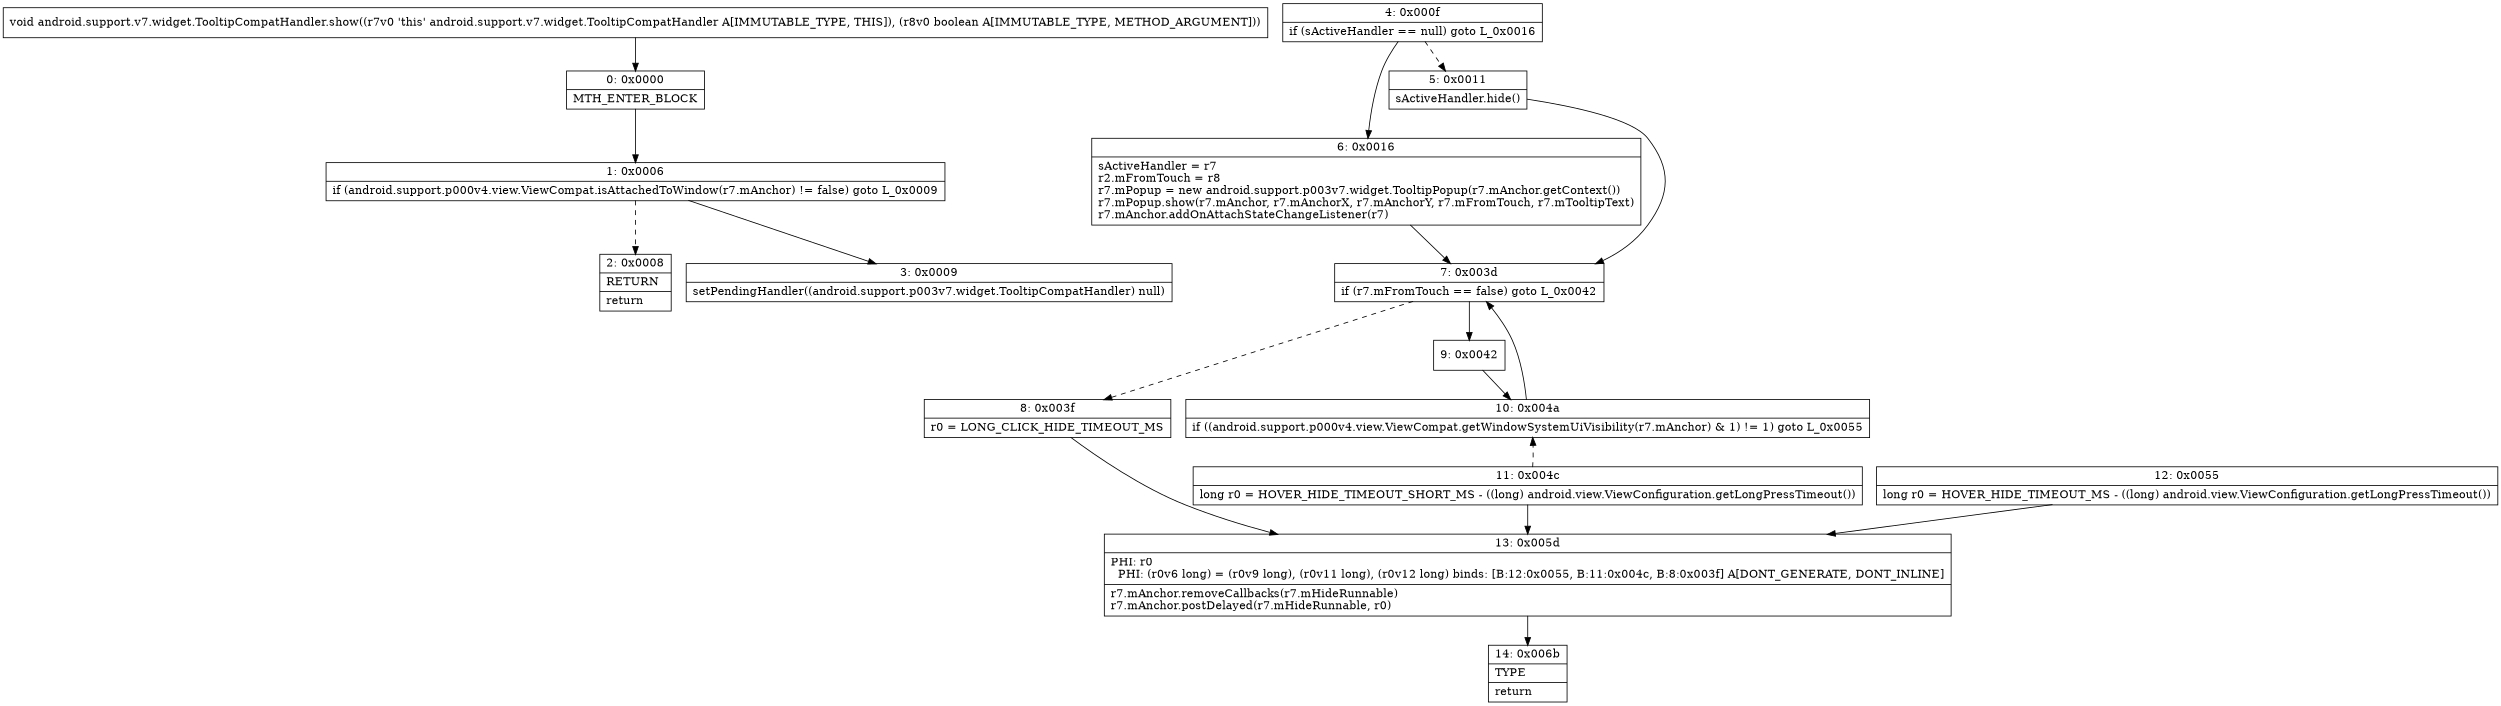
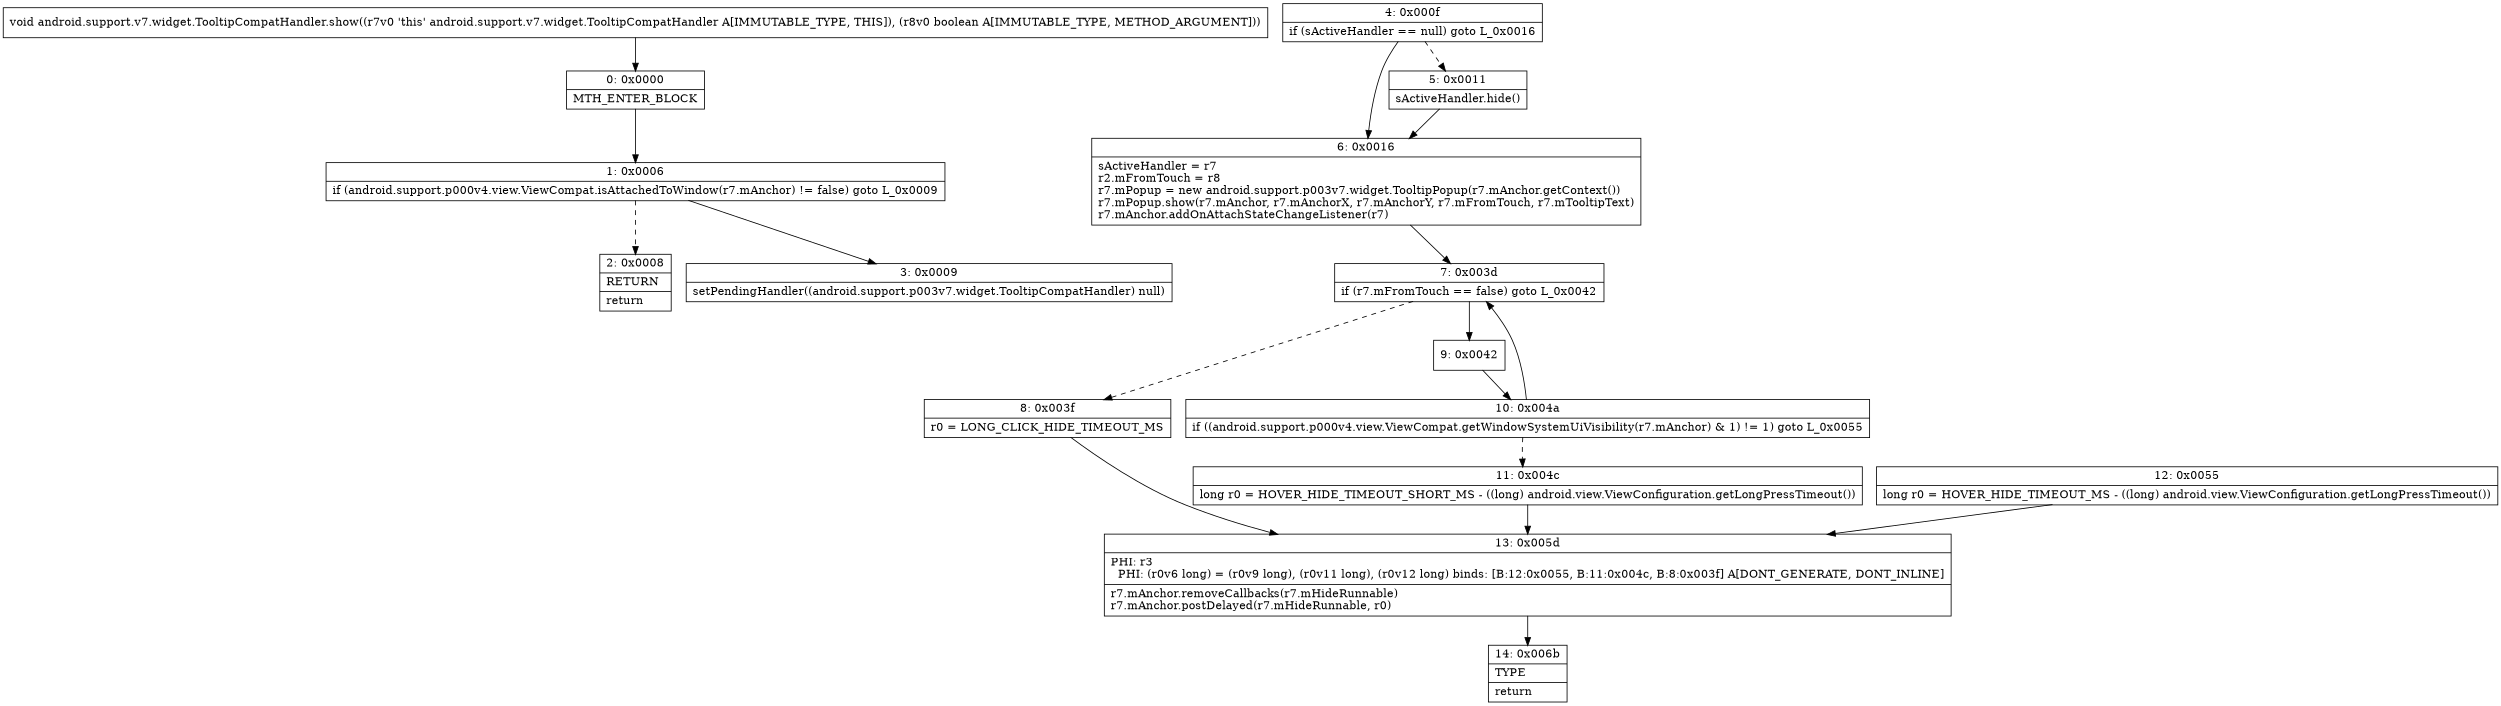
(1655, 148) -> (1427, 121)
(1533, 456) -> (1522, 448)
(1134, 562) -> (1134, 562)
